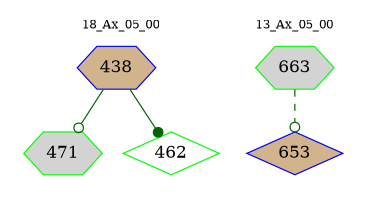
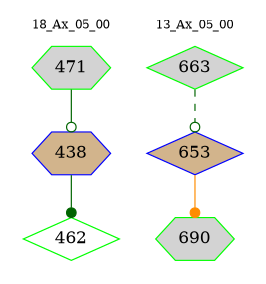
(295, 68) -> (195, 68)
(92, 107) -> (71, 106)
none -> (195, 239)
